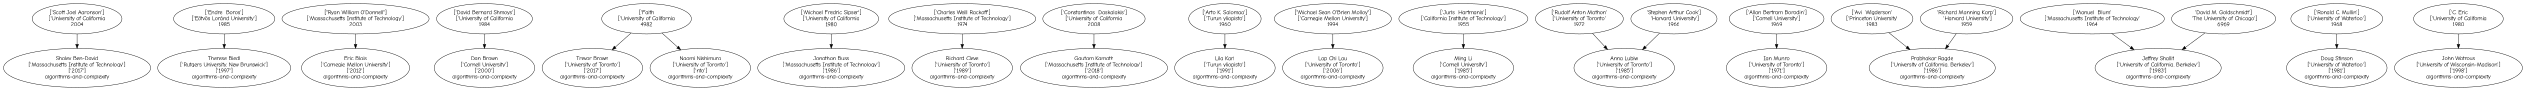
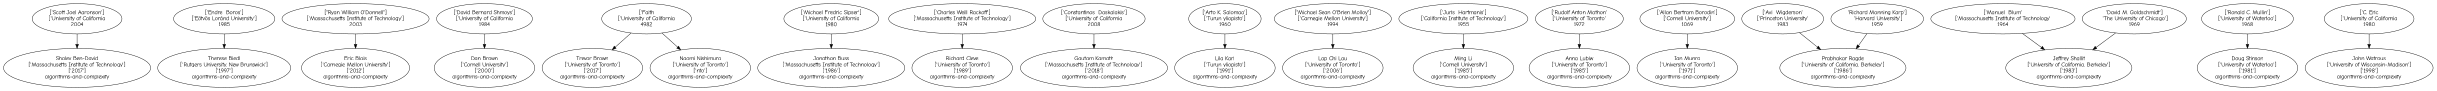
(1674, 19) -> none
(1777, 19) -> (1687, 19)
(2224, 19) -> (2134, 19)
